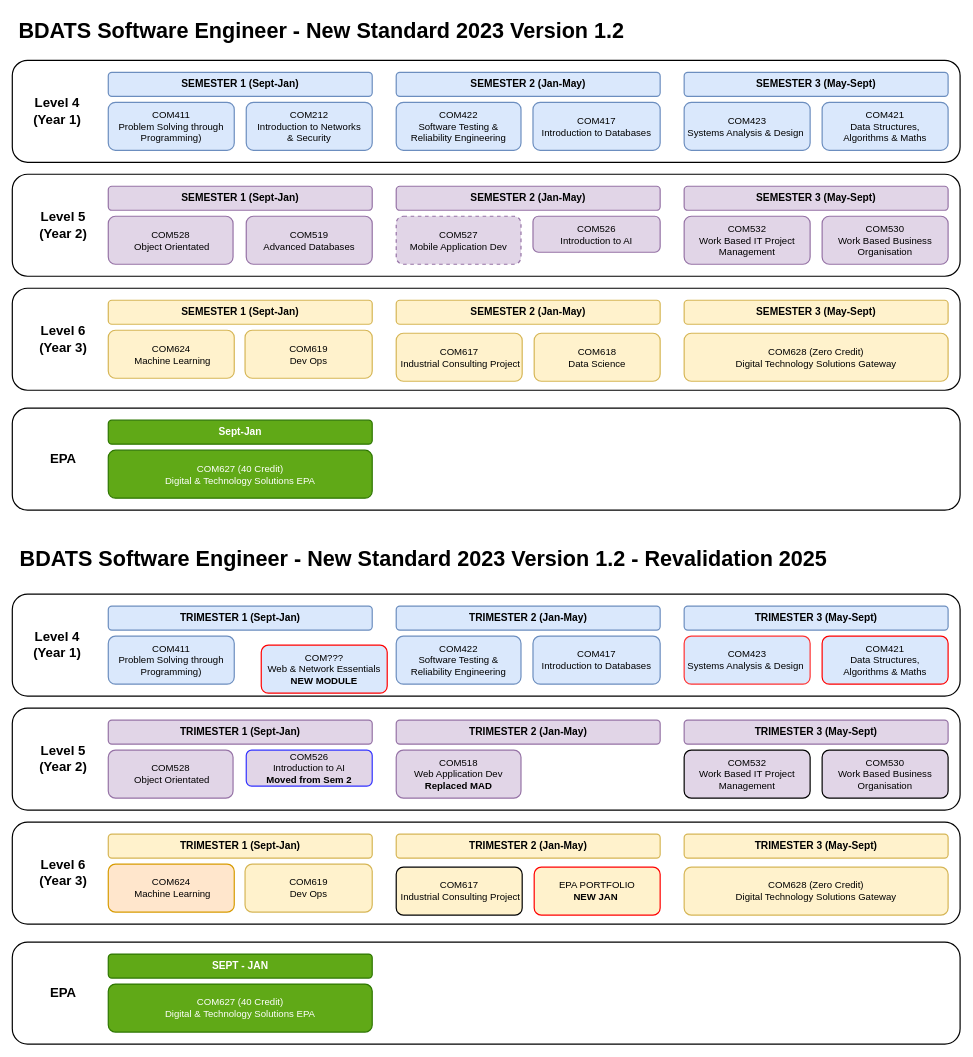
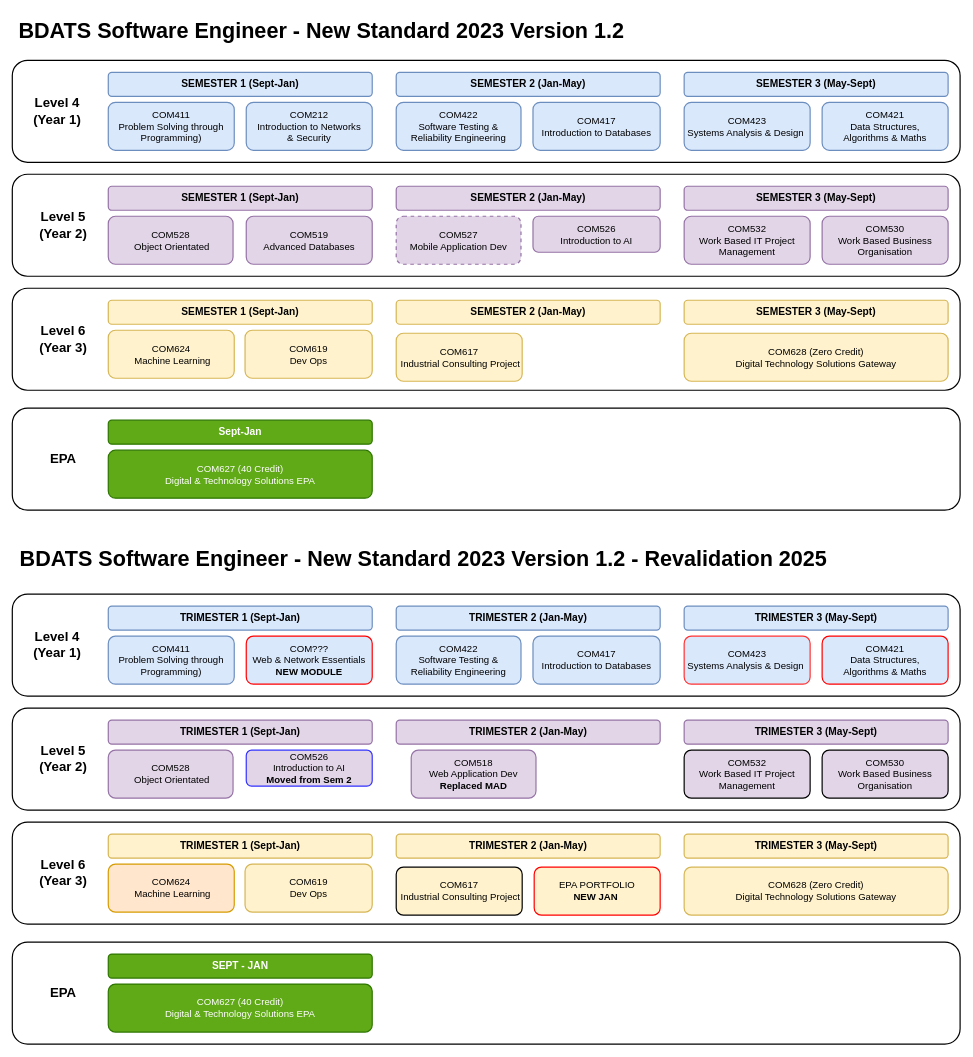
(597, 357) -> none
(324, 669) -> (309, 660)
(459, 774) -> (474, 774)
